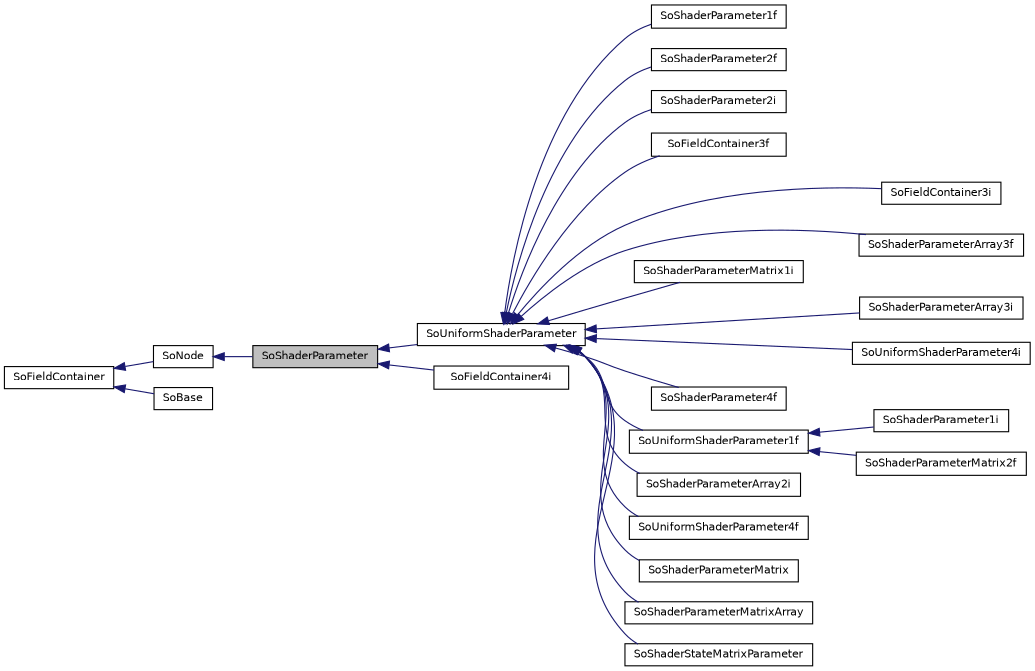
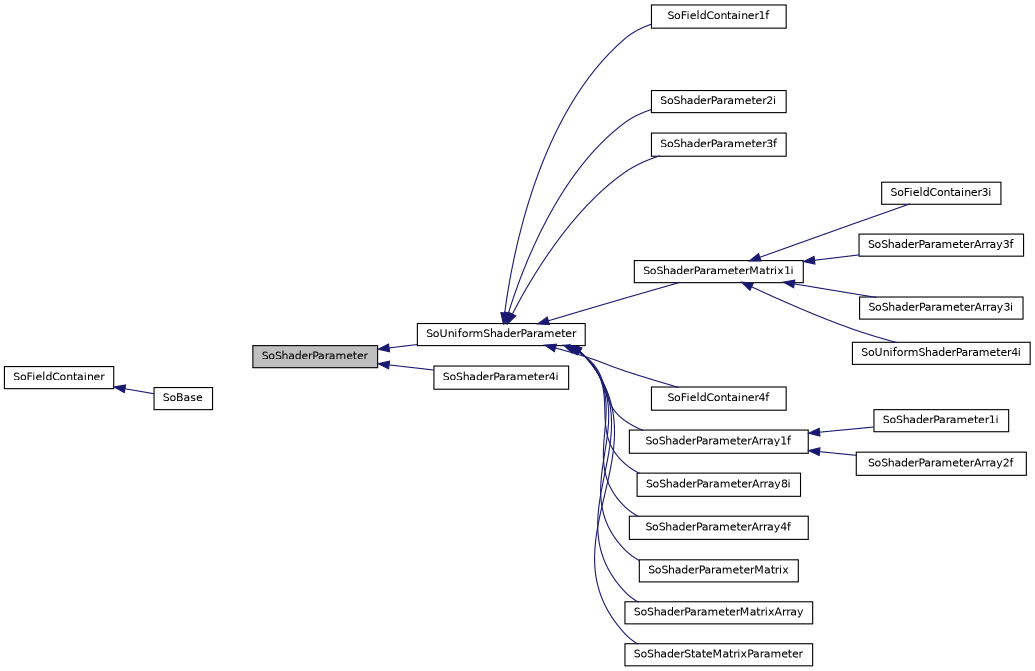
(719, 17) -> (719, 17)
(719, 60) -> none
(719, 145) -> (719, 145)
(682, 206) -> (835, 230)
(683, 237) -> (837, 258)
(728, 321) -> (835, 291)
(724, 344) -> (823, 318)
(183, 357) -> none
(501, 378) -> (501, 378)
(719, 399) -> (719, 399)
(719, 442) -> (719, 442)
(941, 464) -> (941, 464)
(719, 485) -> (719, 485)
(719, 528) -> (719, 528)
